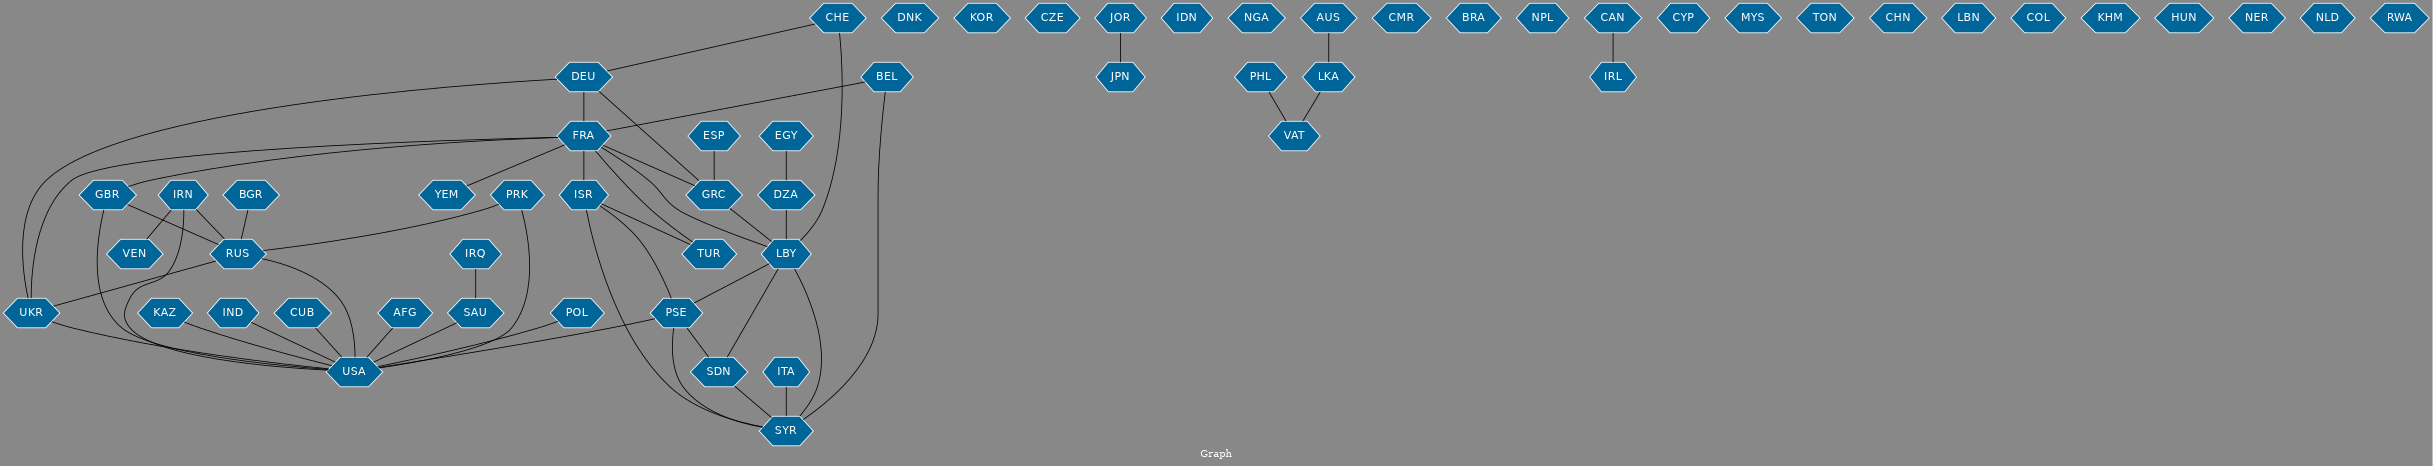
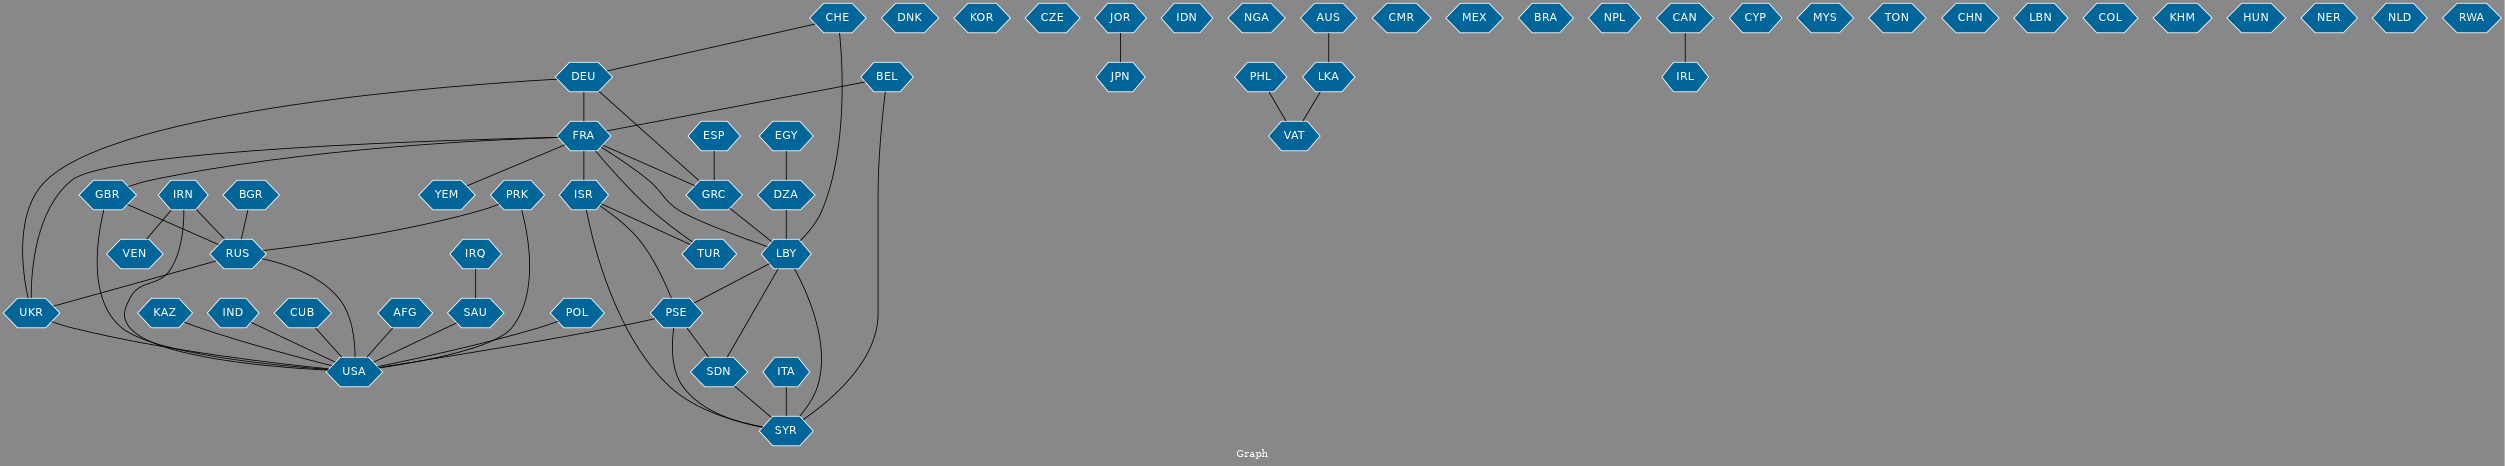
none -> (1475, 18)
